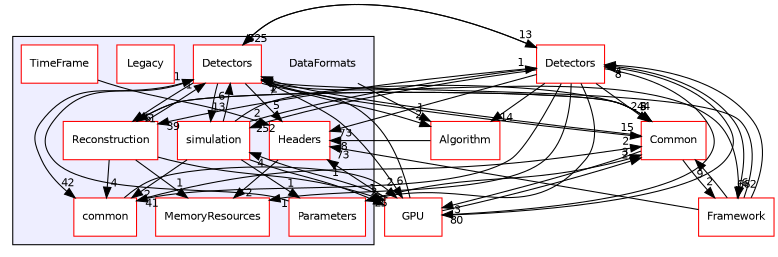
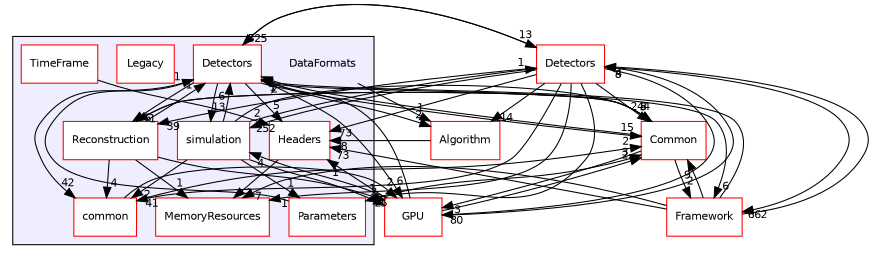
none -> (460, 169)
